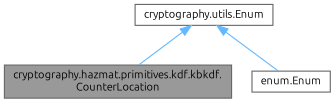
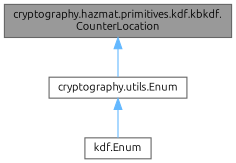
(161, 49) -> (118, 63)
(291, 82) -> (118, 148)
